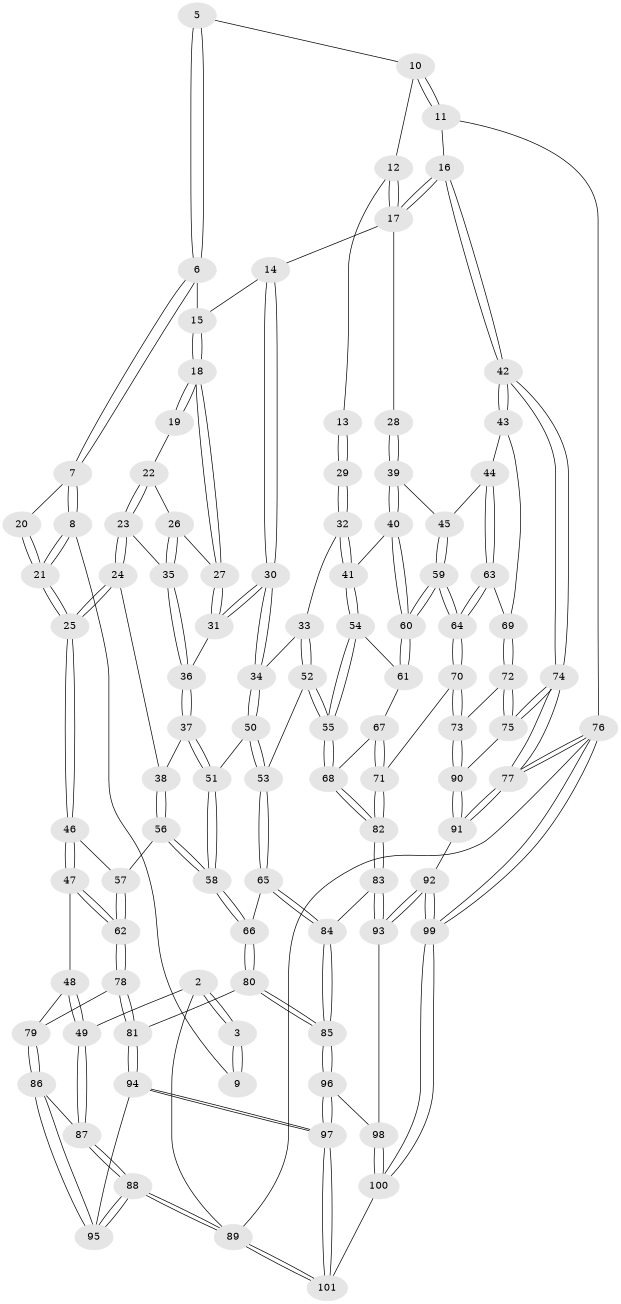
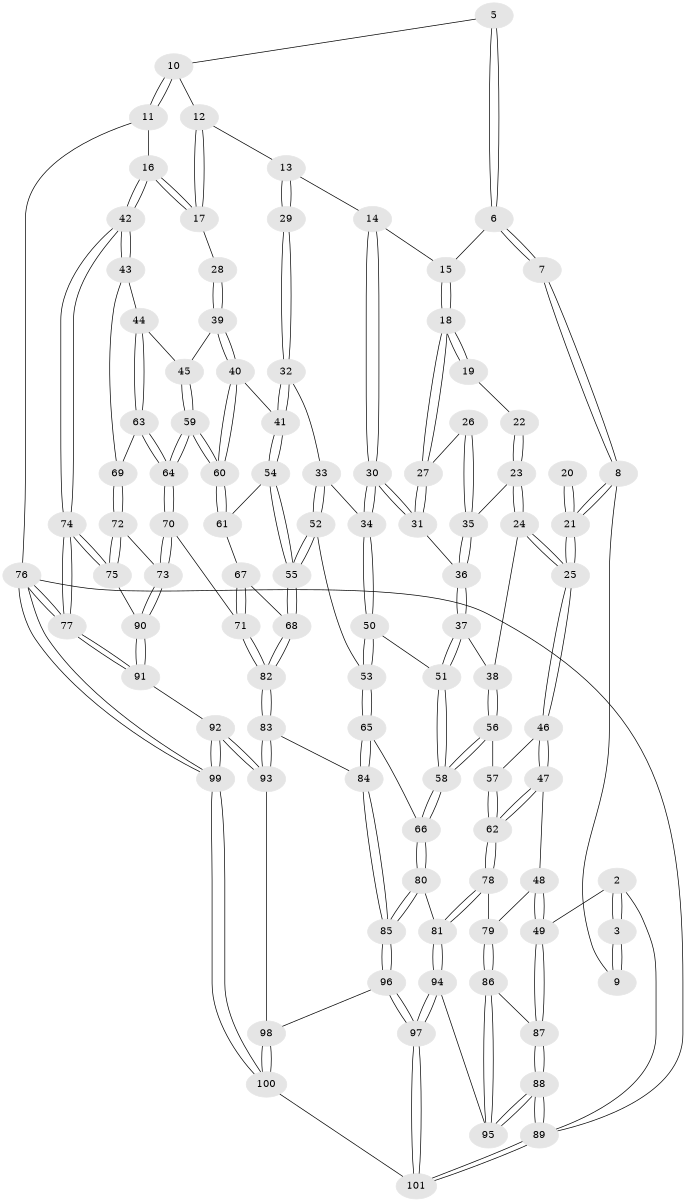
(332, 245) -> (329, 194)
(47, 499) -> none
(162, 499) -> none
